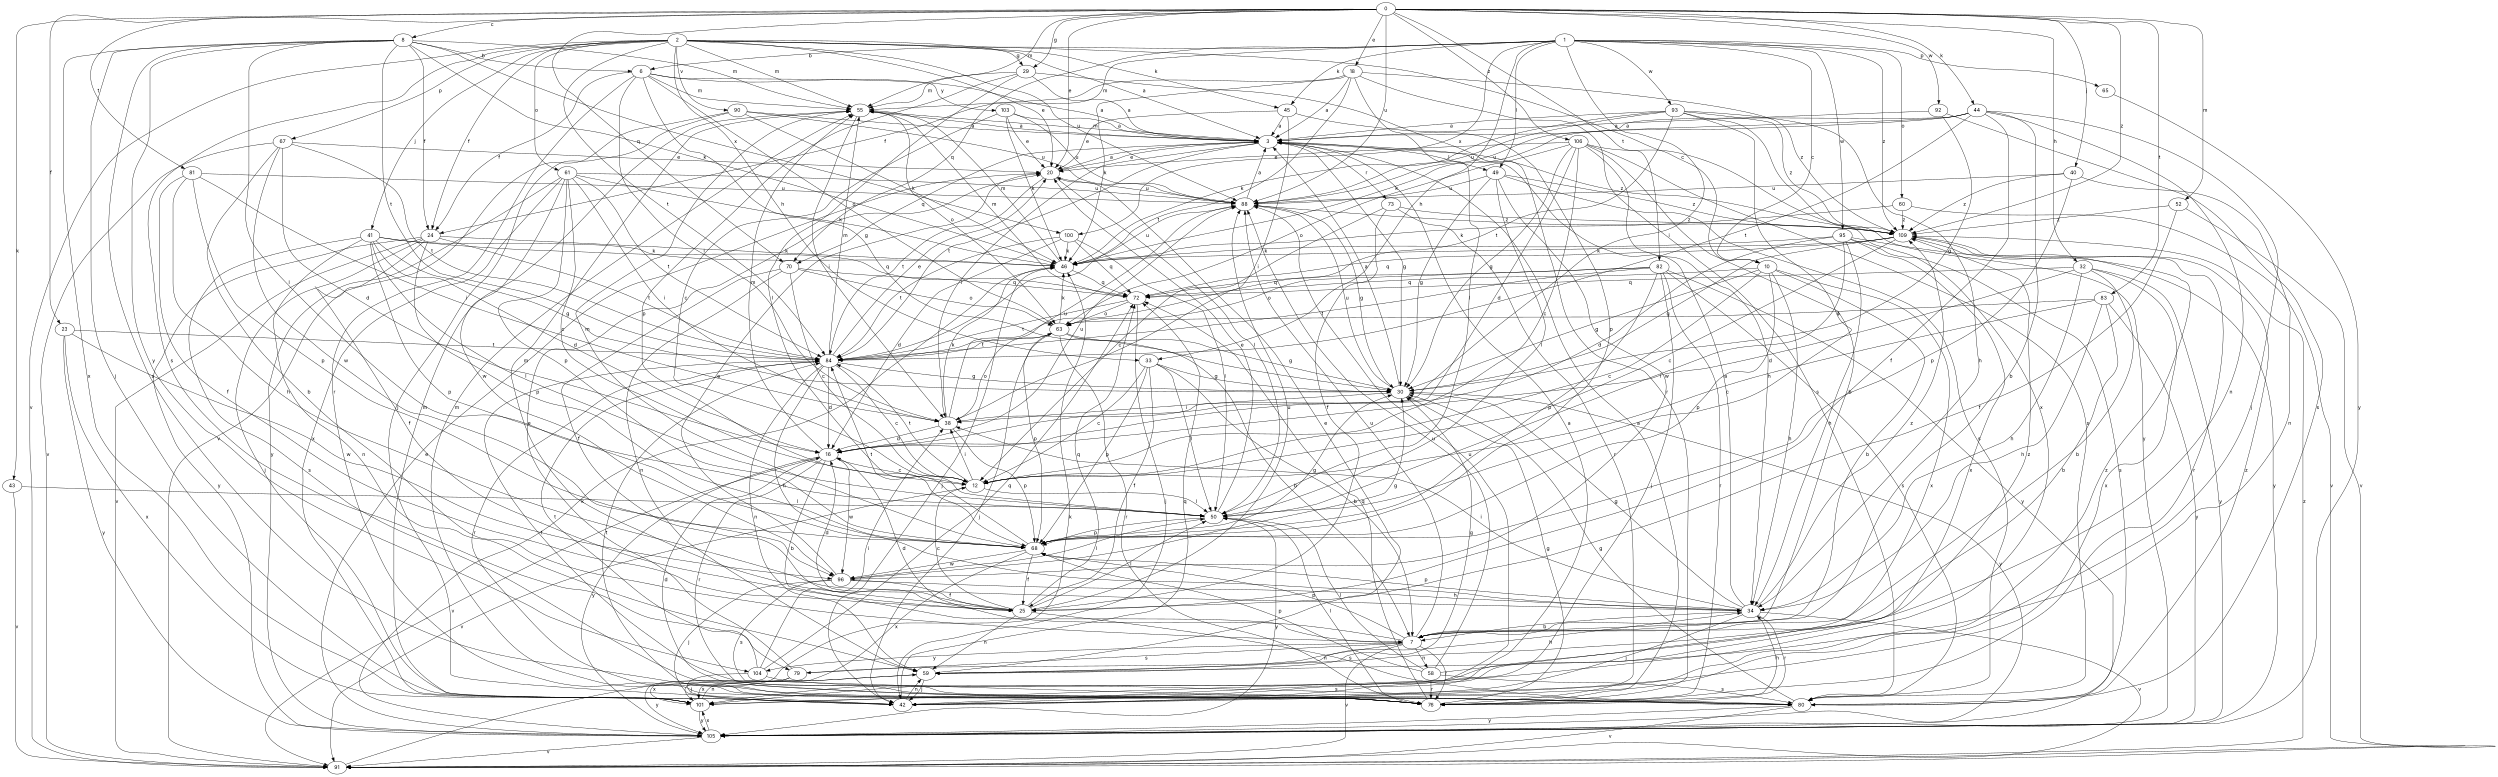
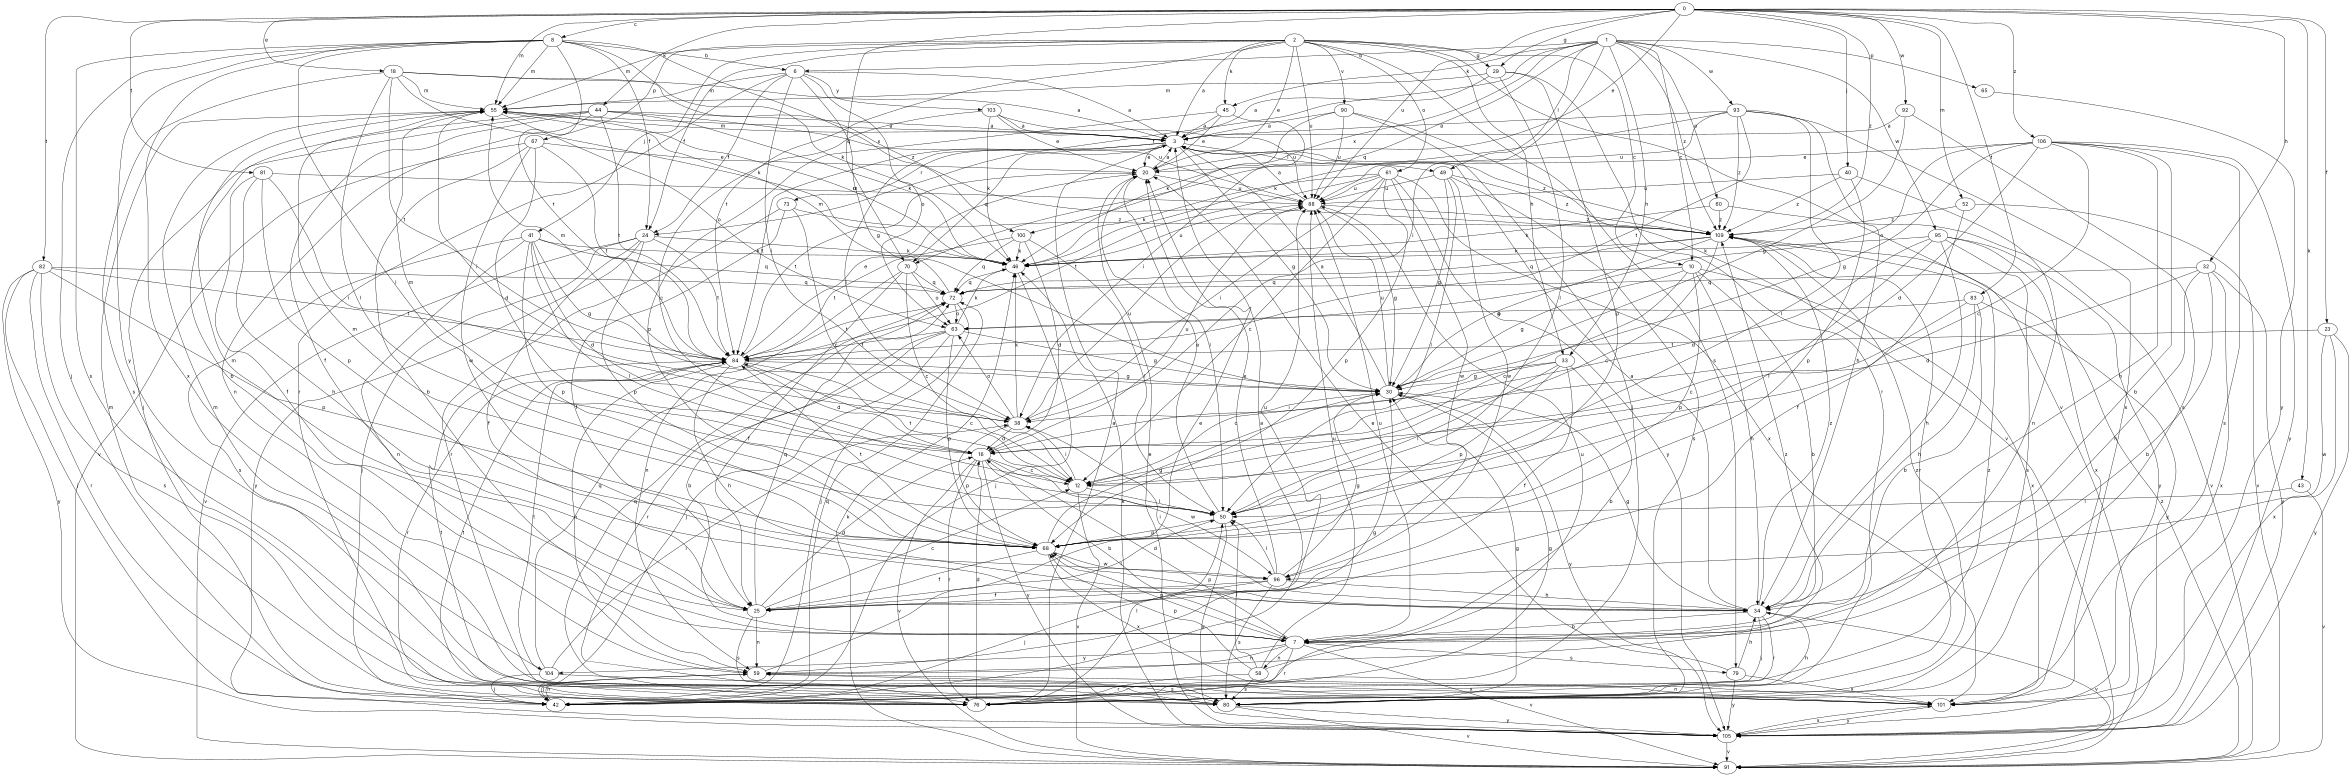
(1328, 279) -> none
